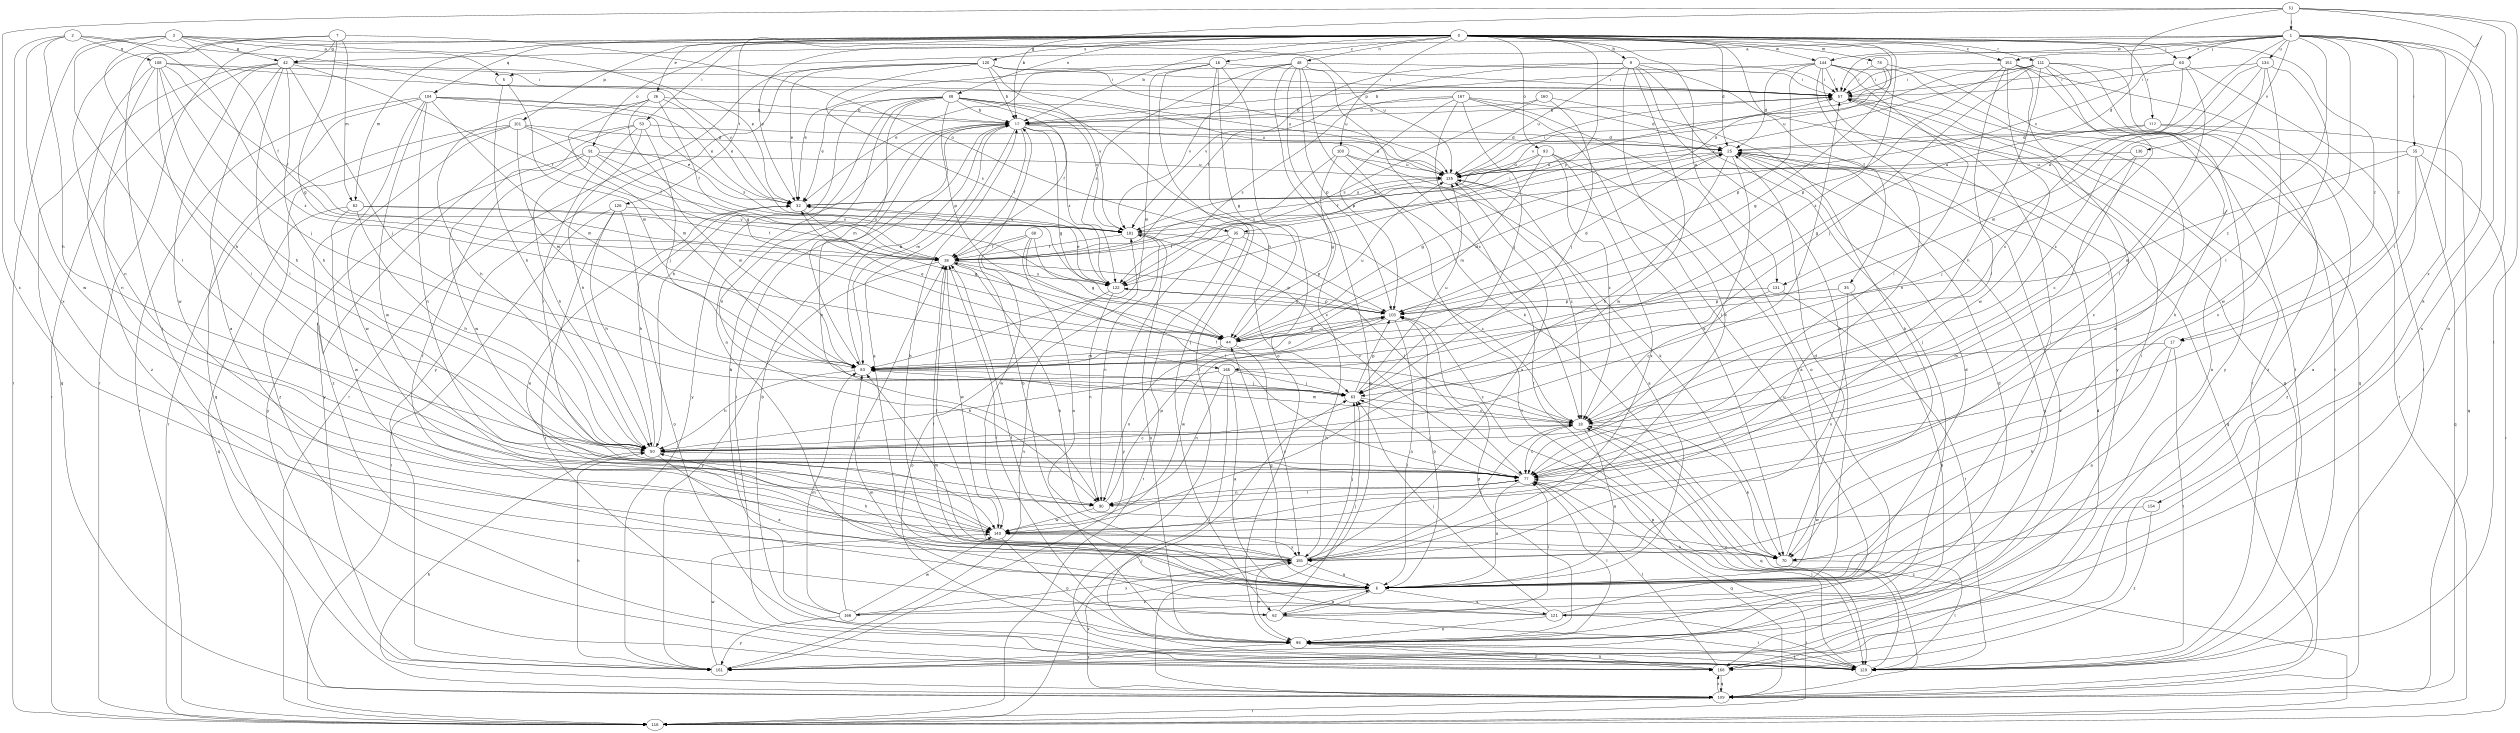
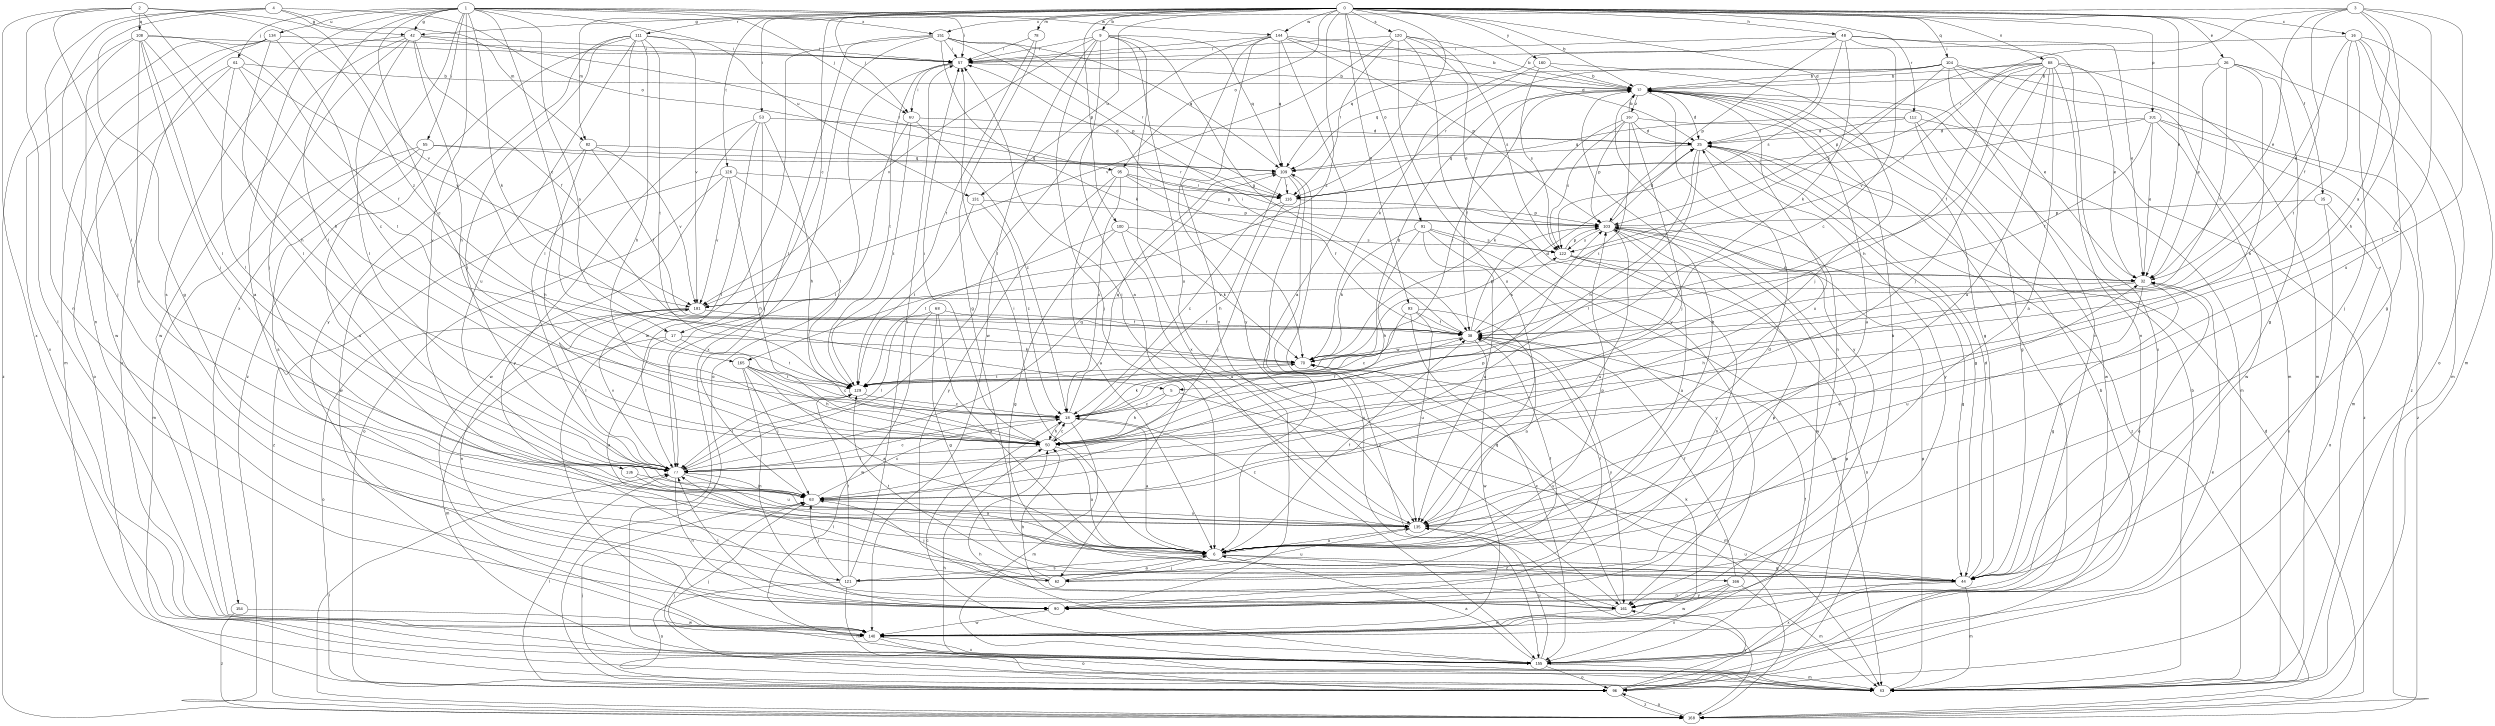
(2291, 20) -> (341, 12)
(337, 35) -> (274, 8)
(2021, 79) -> (922, 77)
(1194, 138) -> none
(1521, 157) -> none
(1597, 159) -> (1564, 406)
(1208, 165) -> (1254, 186)
(1502, 183) -> (1457, 21)
(1067, 195) -> (1635, 102)
(525, 217) -> (765, 328)
(1270, 247) -> (1915, 281)
(641, 280) -> (1571, 379)
(85, 288) -> (58, 322)
none -> (228, 341)
(1259, 342) -> none
(1919, 352) -> (1136, 406)
(423, 356) -> (1342, 295)
none -> (1094, 361)
(1060, 411) -> (1398, 350)
(506, 449) -> (1743, 609)
(1021, 521) -> (1520, 449)
(1685, 595) -> none
(1594, 648) -> (770, 682)
(277, 674) -> (1123, 72)
none -> (567, 708)
